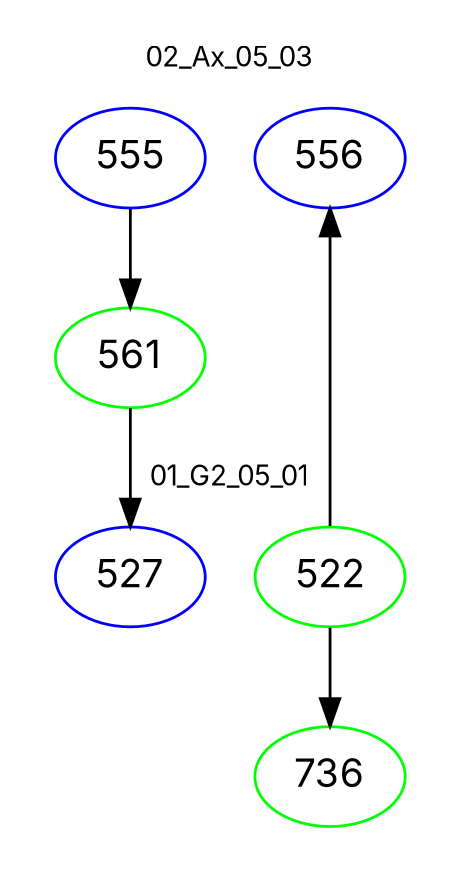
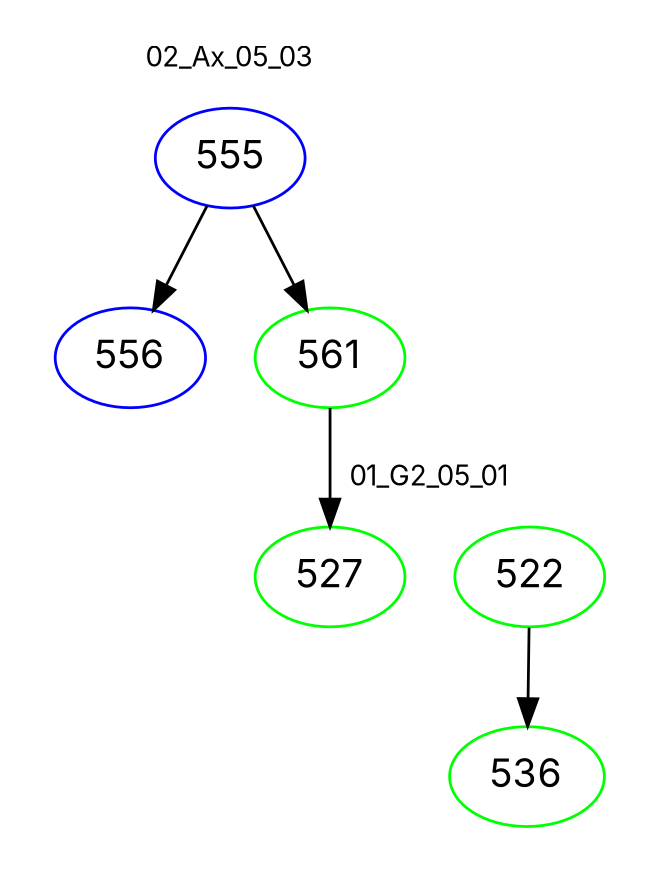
(330, 381) -> (187, 246)
(130, 577) -> (330, 577)
(330, 777) -> (527, 777)
